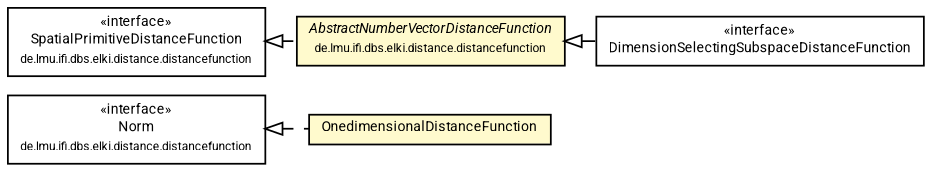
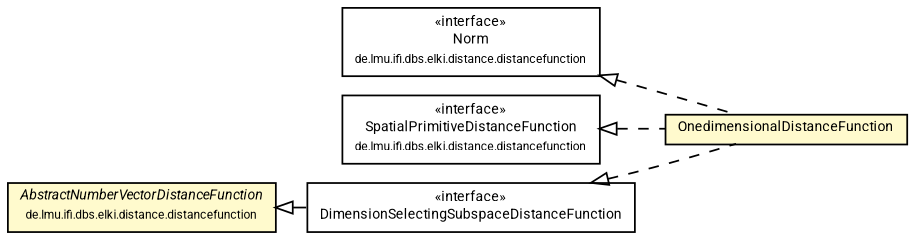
(289, 41) -> (641, 129)
none -> (672, 162)
